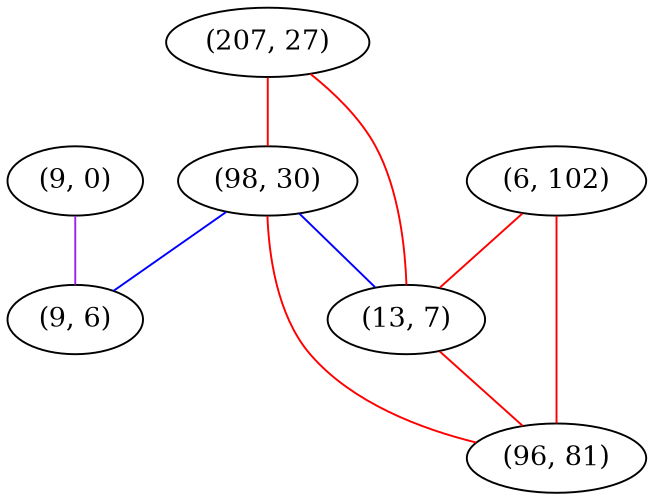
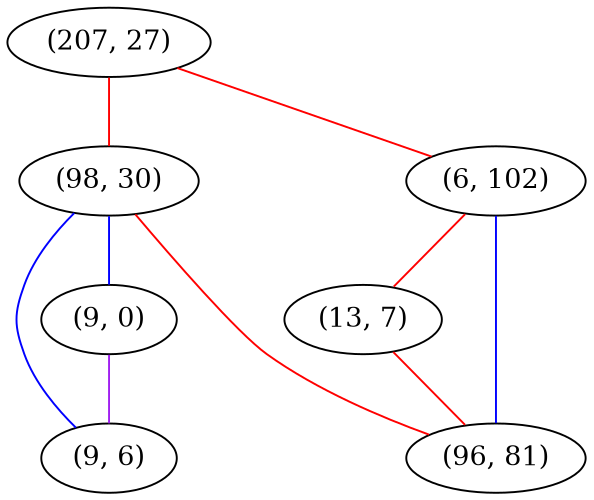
(385, 167) -> (304, 112)
(337, 250) -> (109, 250)
(557, 319) -> (496, 319)
